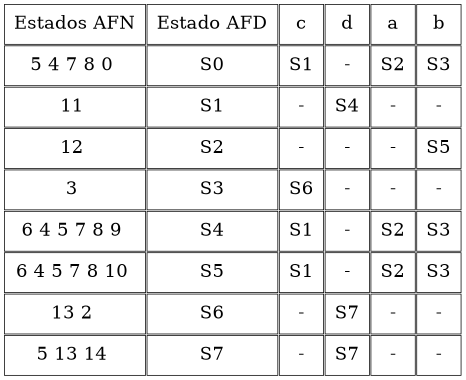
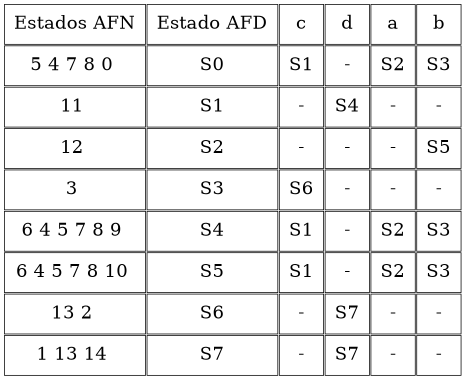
(75, 354) -> (75, 354)
